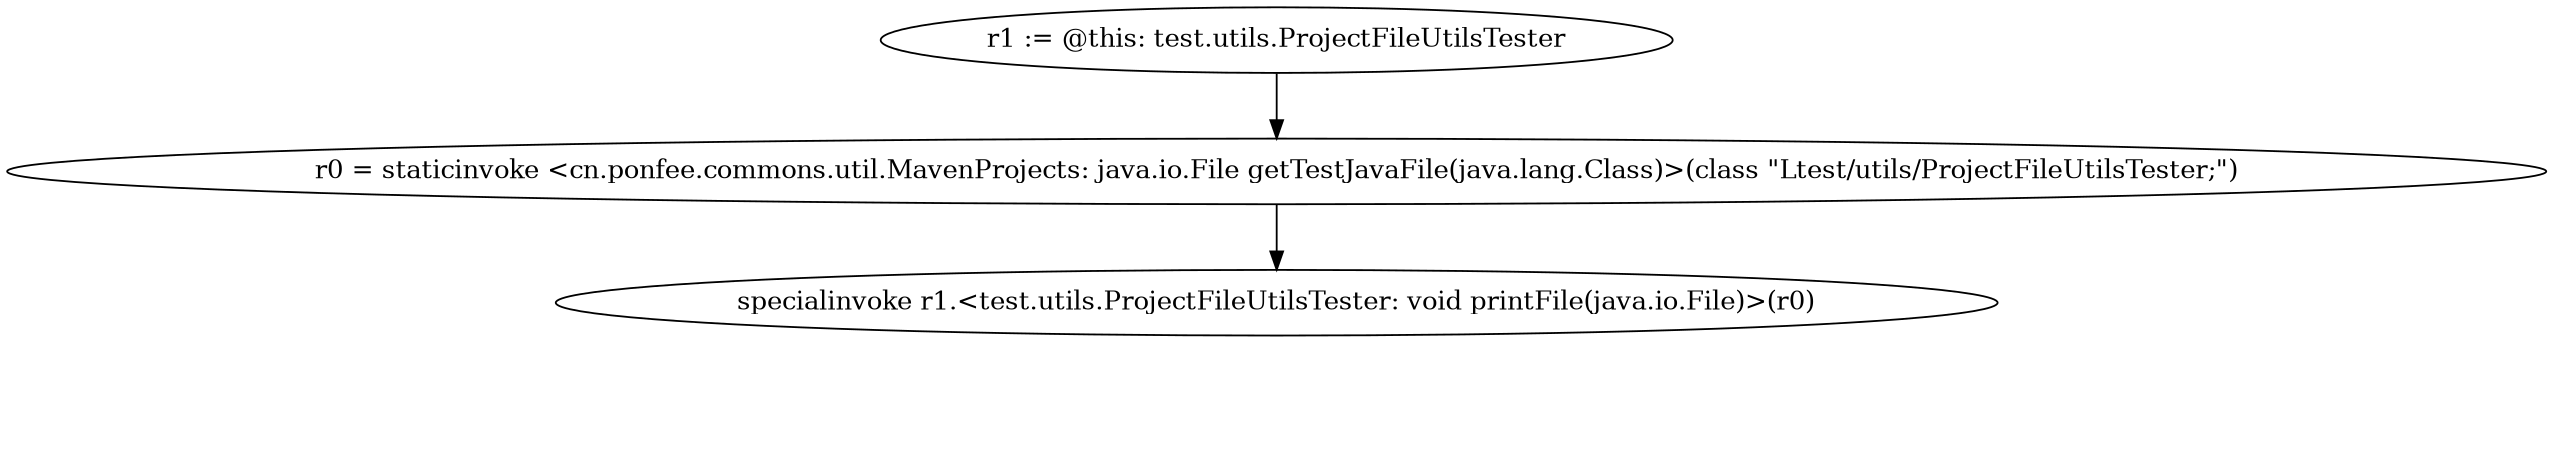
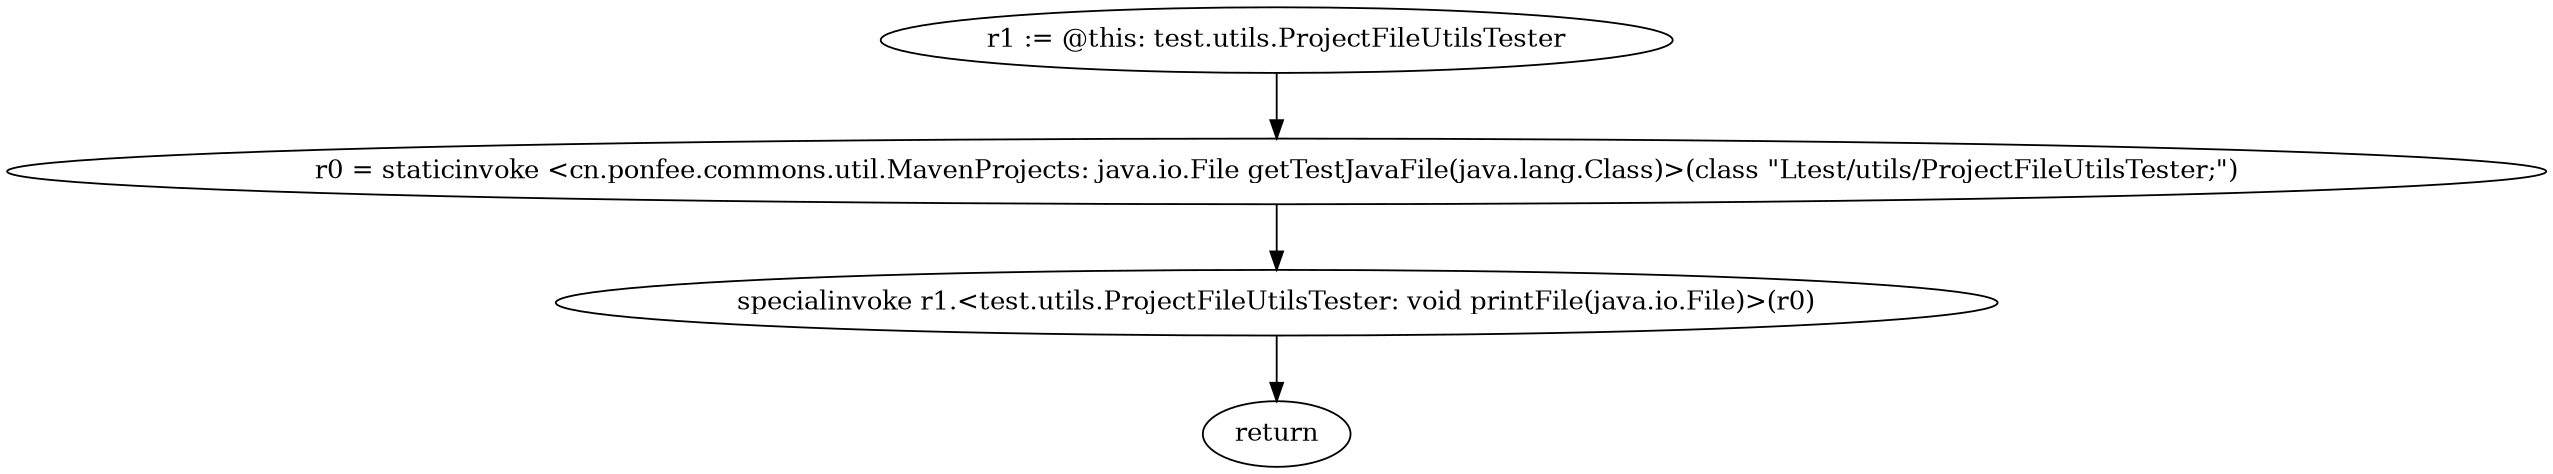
none -> (1277, 434)
